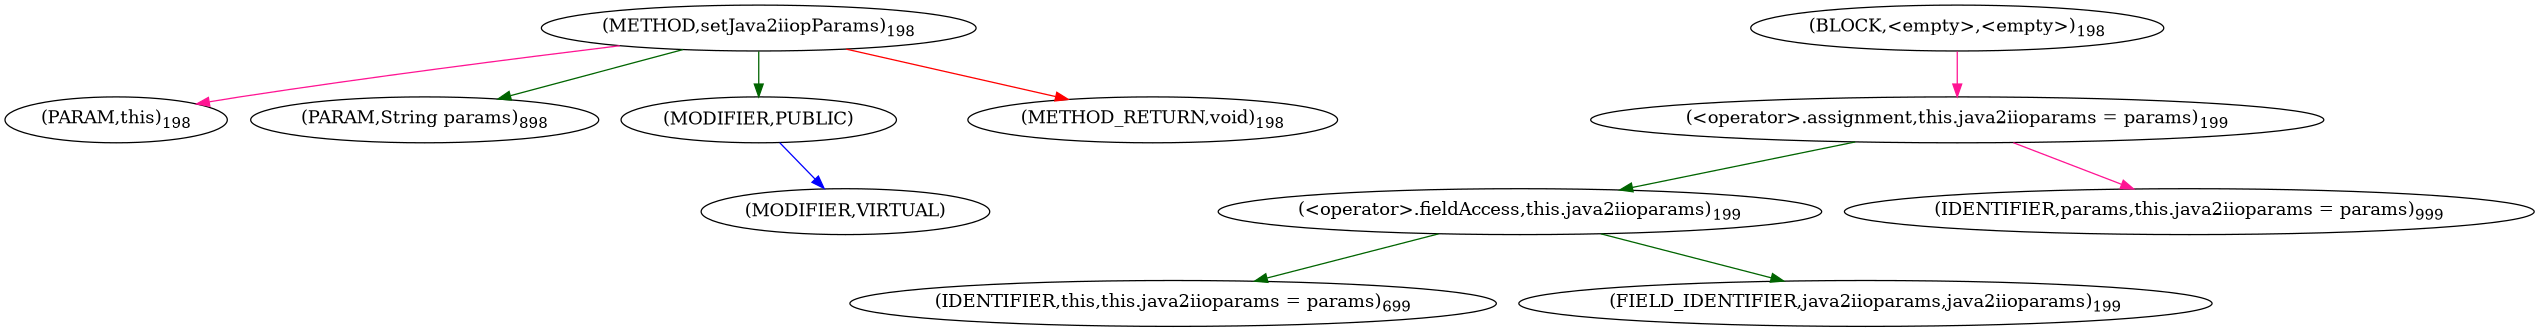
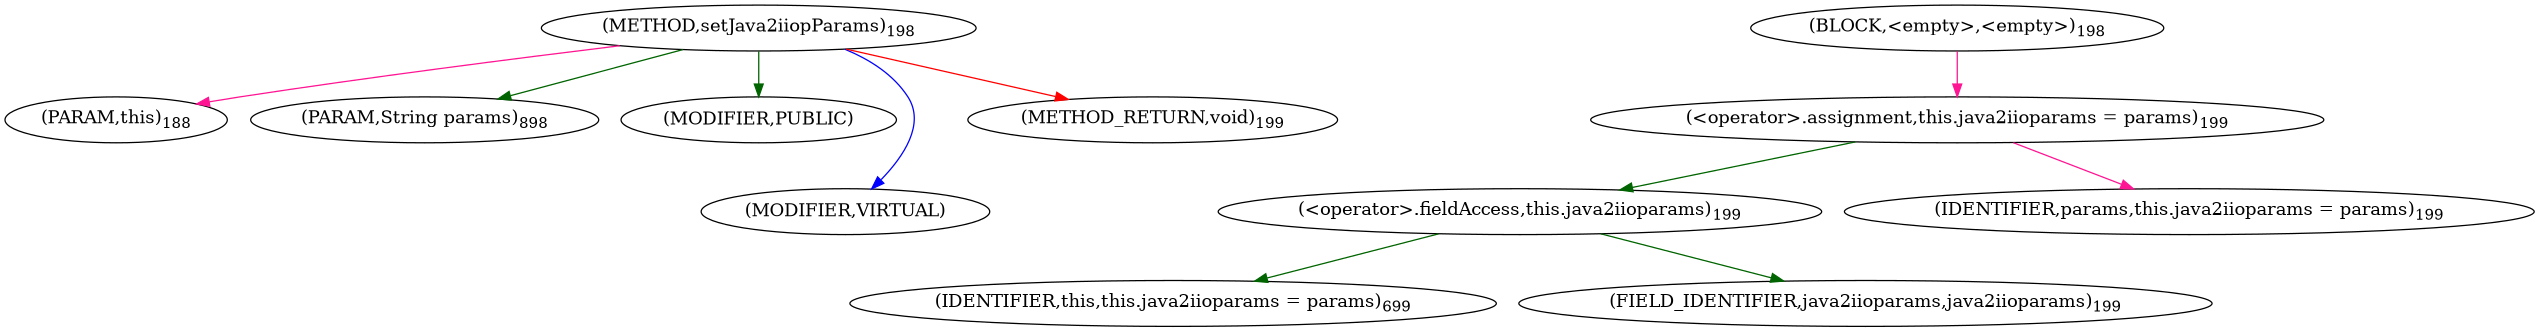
(177, 118) -> (177, 118)
(1270, 118) -> (1270, 118)
(797, 161) -> (911, 103)
(2430, 210) -> (2430, 210)
